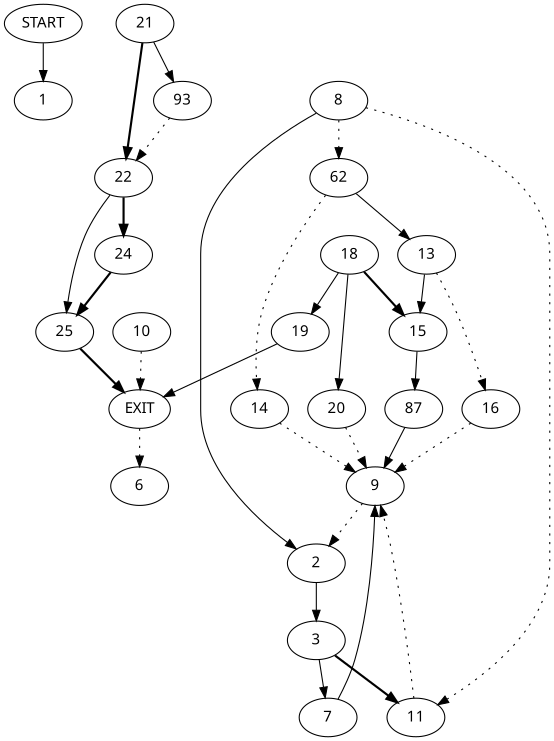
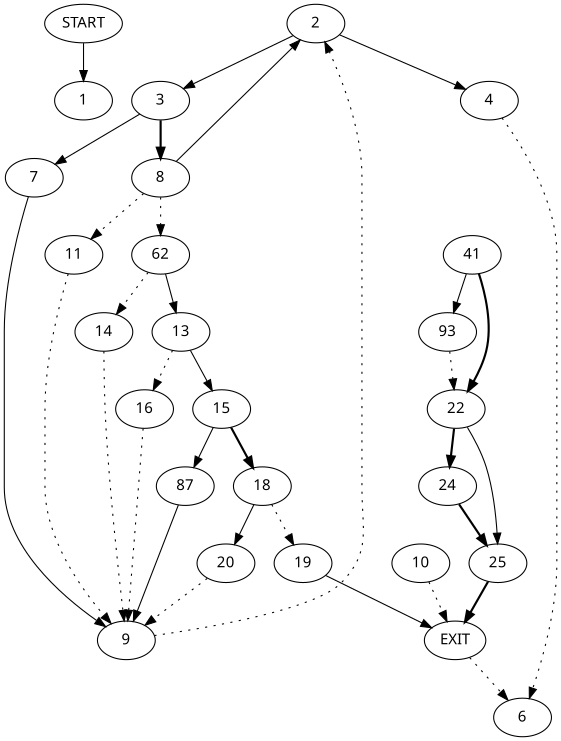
(145, 24) -> (472, 255)
none -> (489, 101)
(328, 289) -> (280, 520)
(380, 289) -> (239, 443)
(362, 676) -> (161, 134)
